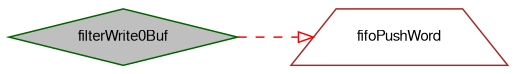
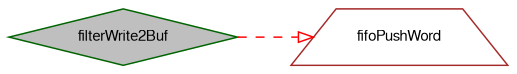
(123, 37) -> (123, 37)
